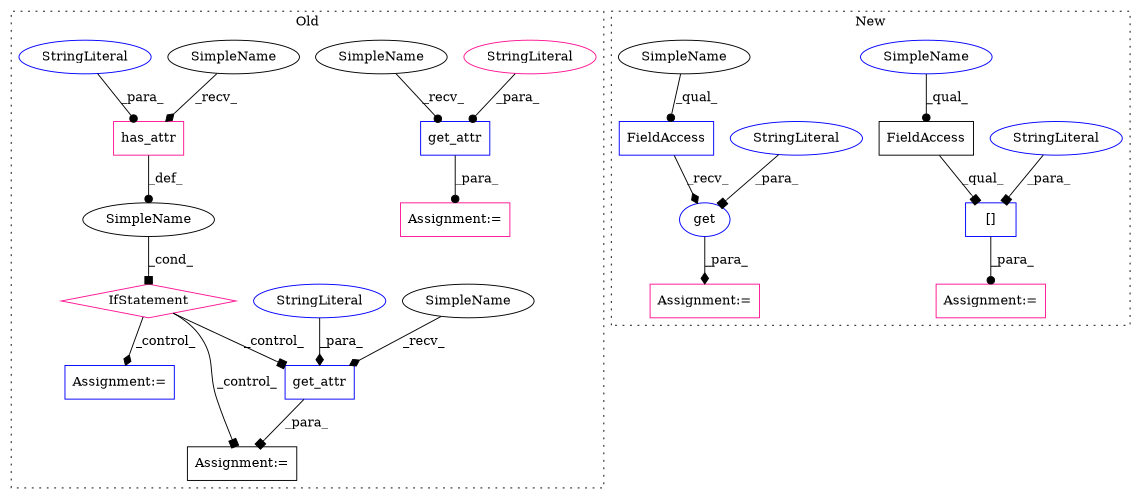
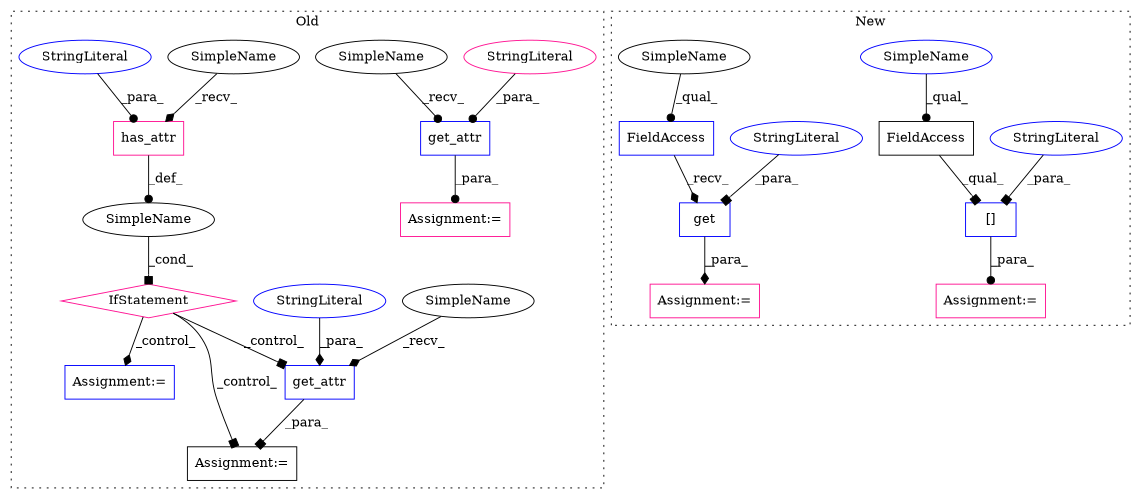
(705, 220) -> (705, 220)
